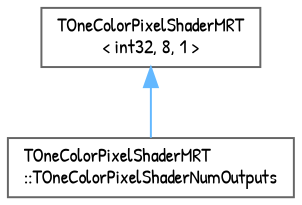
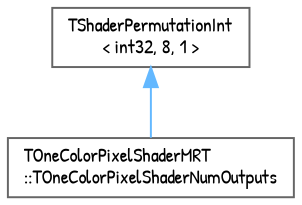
(151, 37) -> (151, 37)
